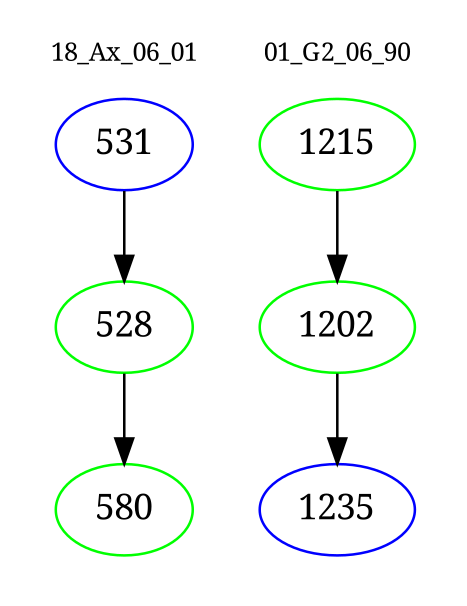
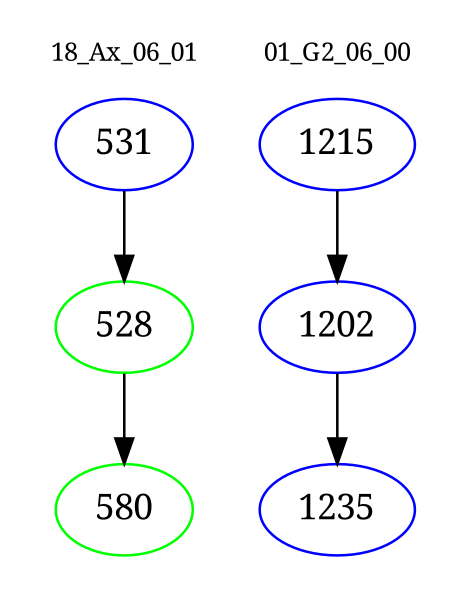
(337, 55) -> (337, 55)
(337, 145) -> (337, 145)
(337, 327) -> (337, 327)
